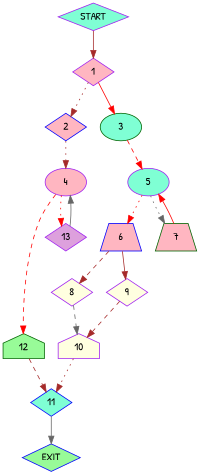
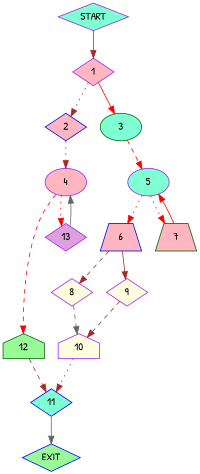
(155, 206) -> (155, 206)
